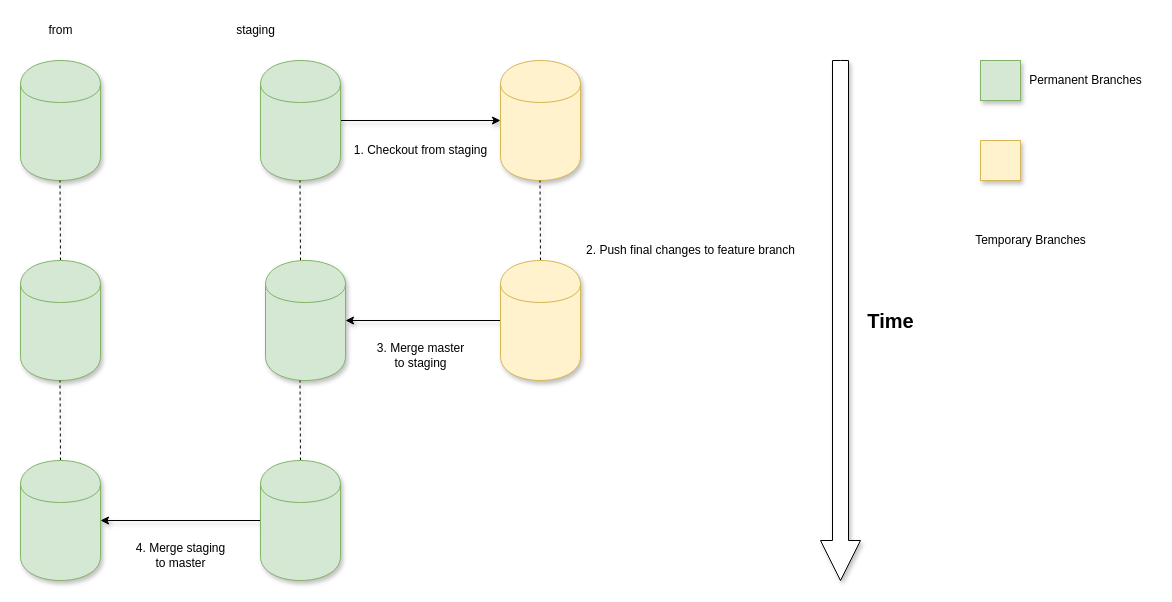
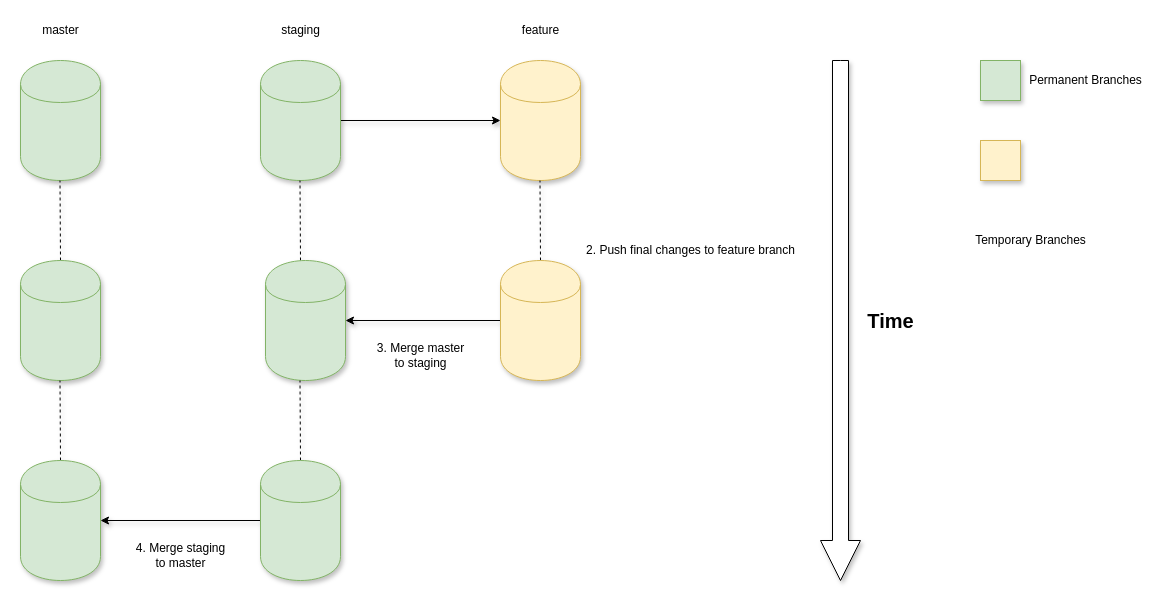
(61, 31) -> (61, 31)
(256, 31) -> (301, 31)
none -> (541, 31)
(421, 151) -> none
